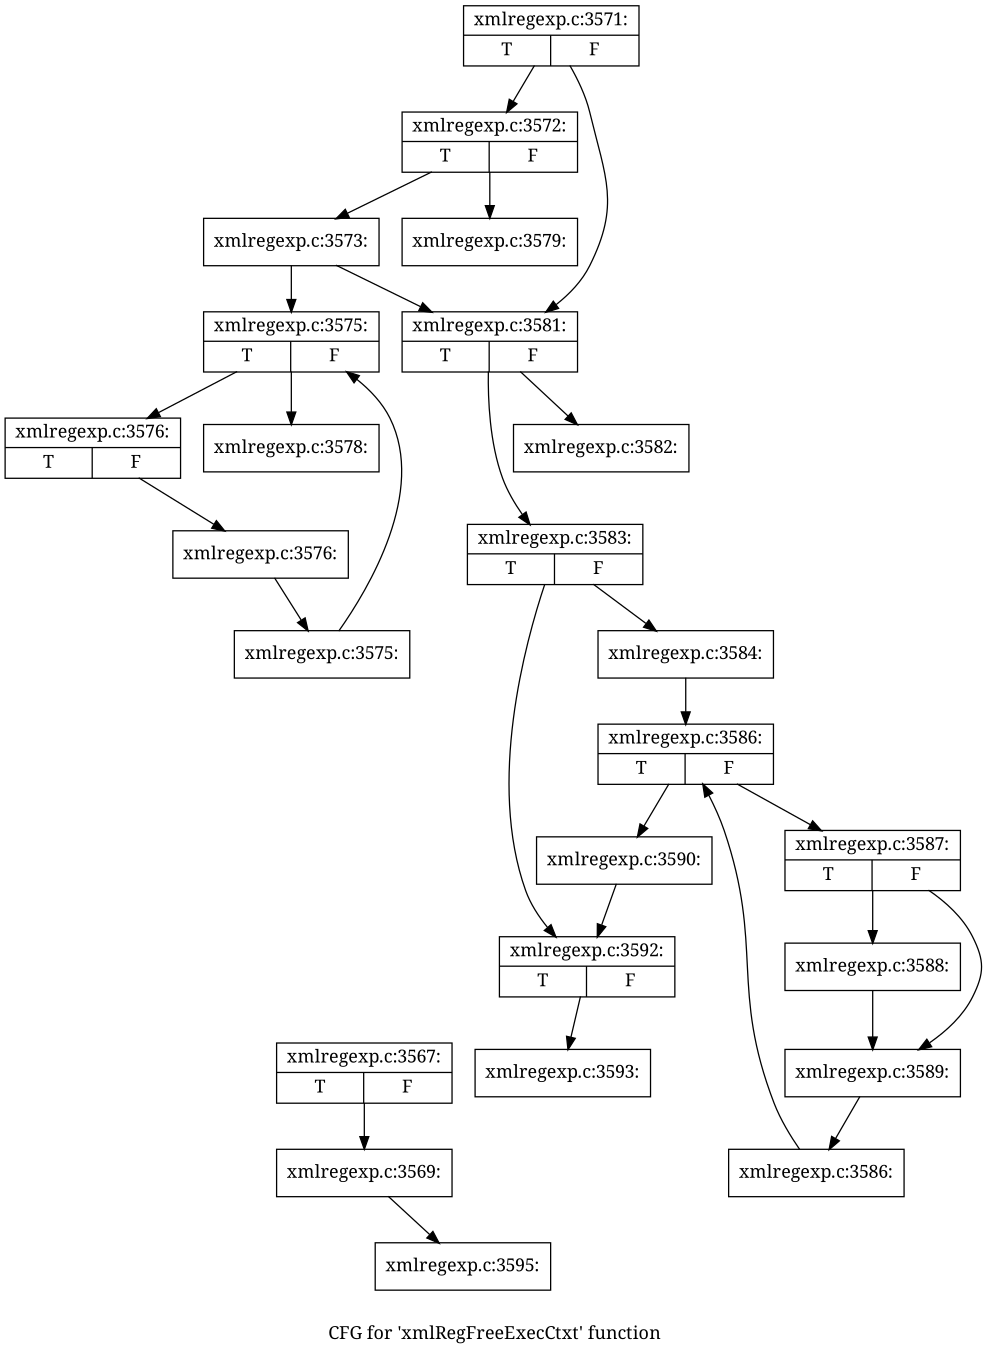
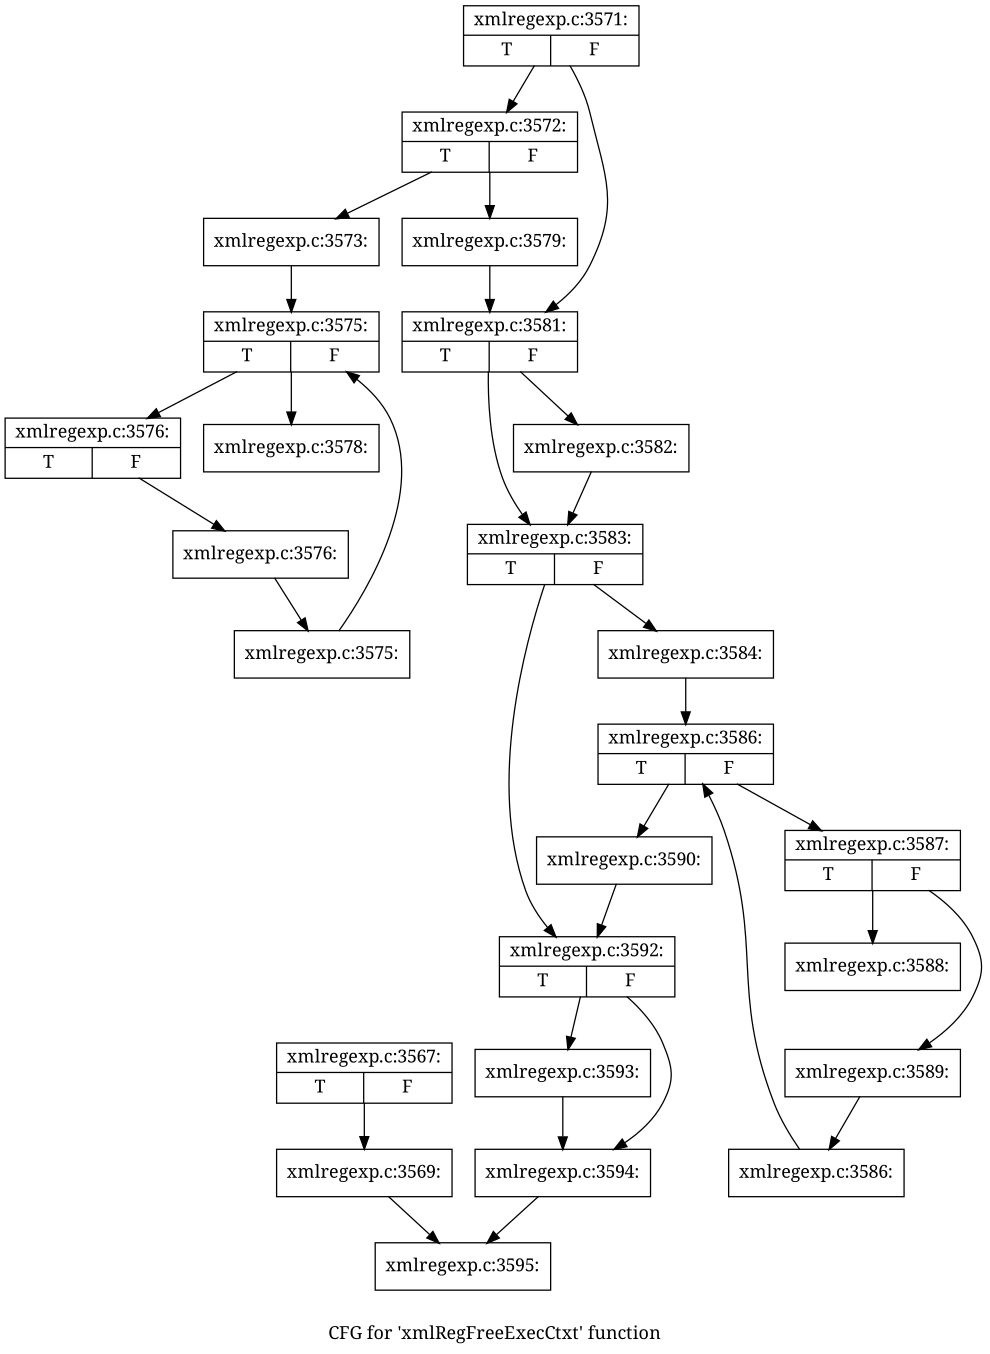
(378, 286) -> (490, 282)
none -> (582, 492)
(873, 1014) -> none
none -> (563, 1173)
